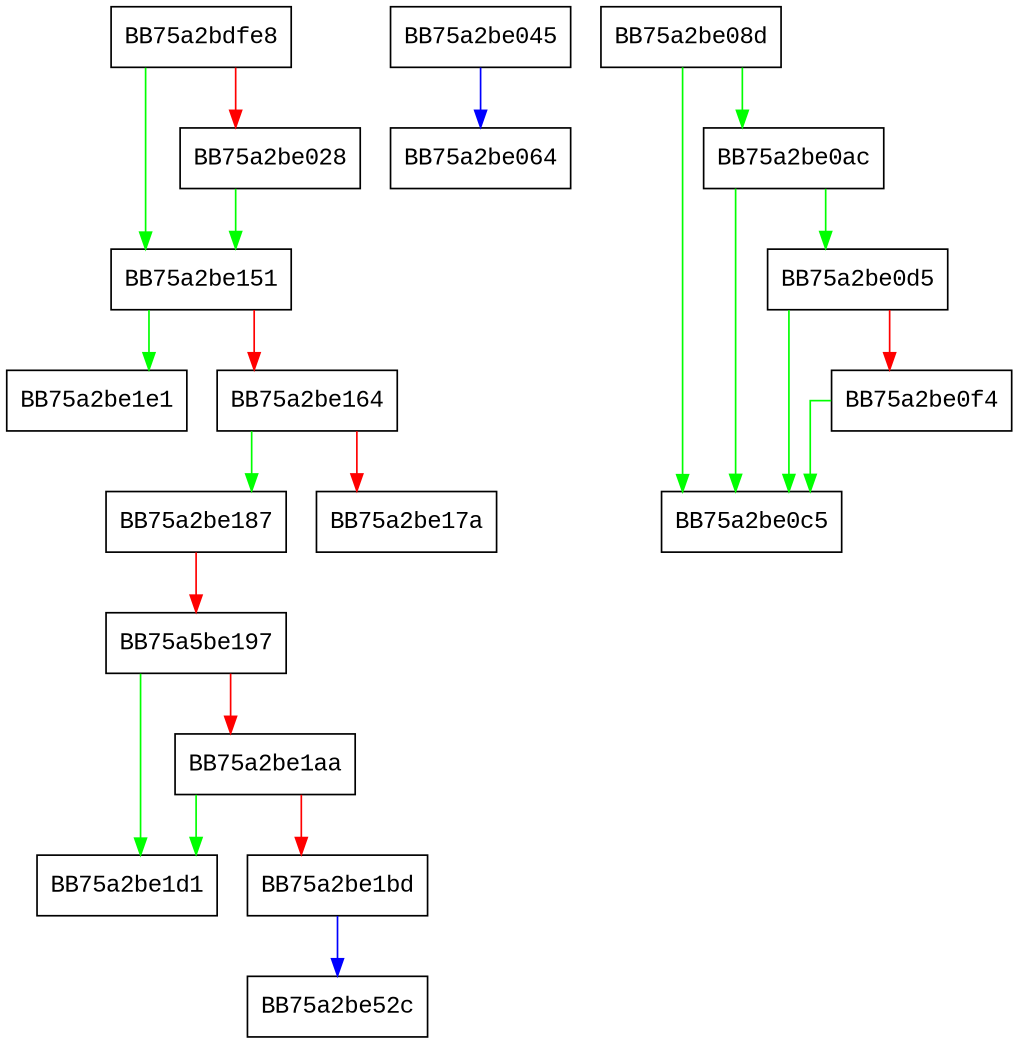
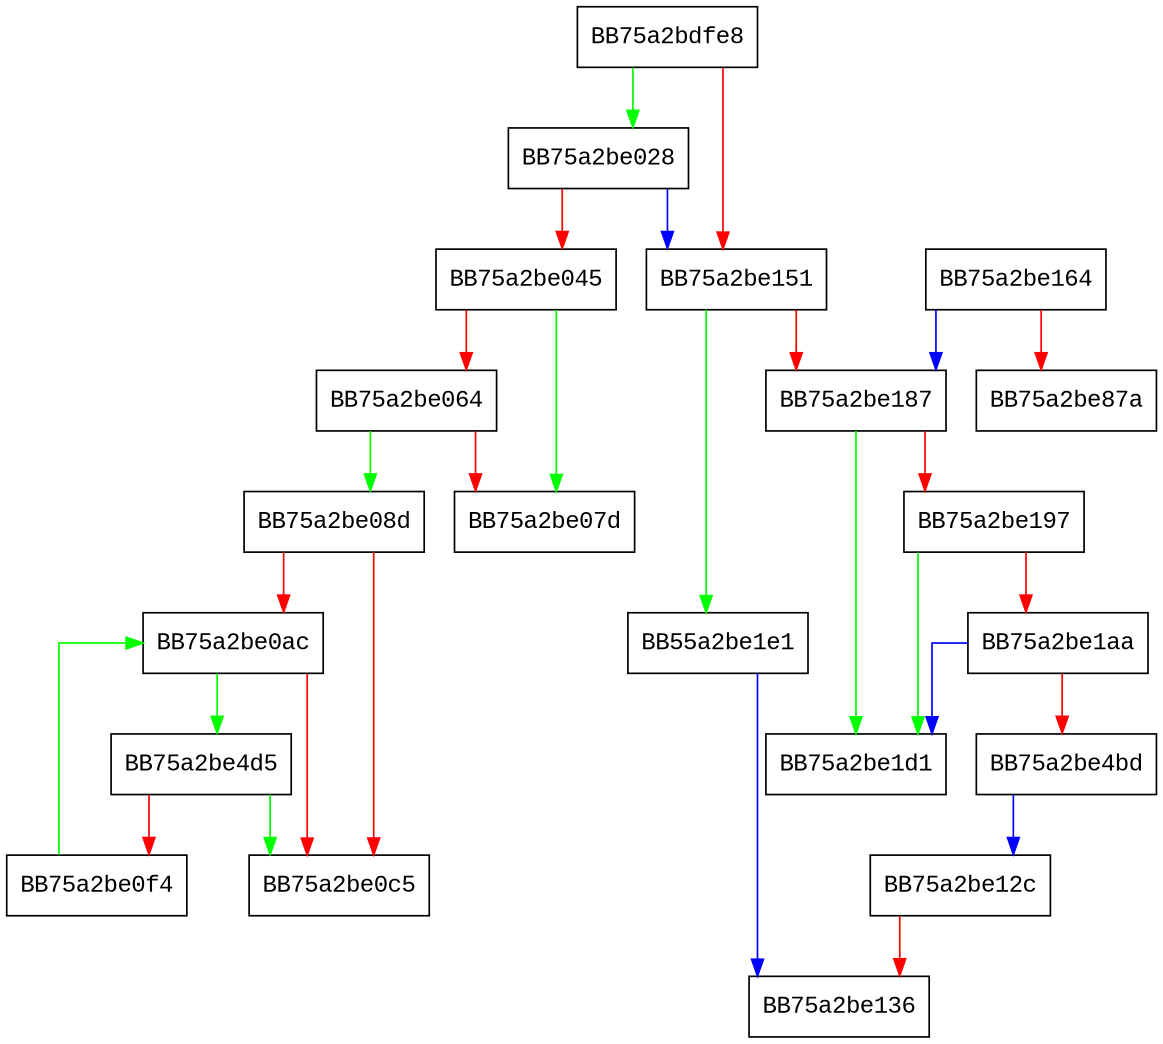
(236, 89) -> (633, 89)
(481, 89) -> (466, 331)
(742, 89) -> (284, 574)
(146, 150) -> (723, 150)
(236, 210) -> (667, 210)
none -> (562, 210)
(683, 271) -> (374, 695)
(858, 279) -> (201, 764)
(254, 331) -> (796, 331)
(736, 332) -> (307, 756)
(97, 401) -> (718, 643)
(810, 427) -> (59, 715)
(252, 453) -> (936, 331)
none -> (370, 453)
(407, 522) -> (1066, 401)
none -> (545, 522)
none -> (856, 574)
(196, 643) -> (994, 522)
(196, 816) -> (932, 662)
(338, 885) -> (1066, 764)
(338, 1007) -> (960, 885)
none -> (839, 1007)
